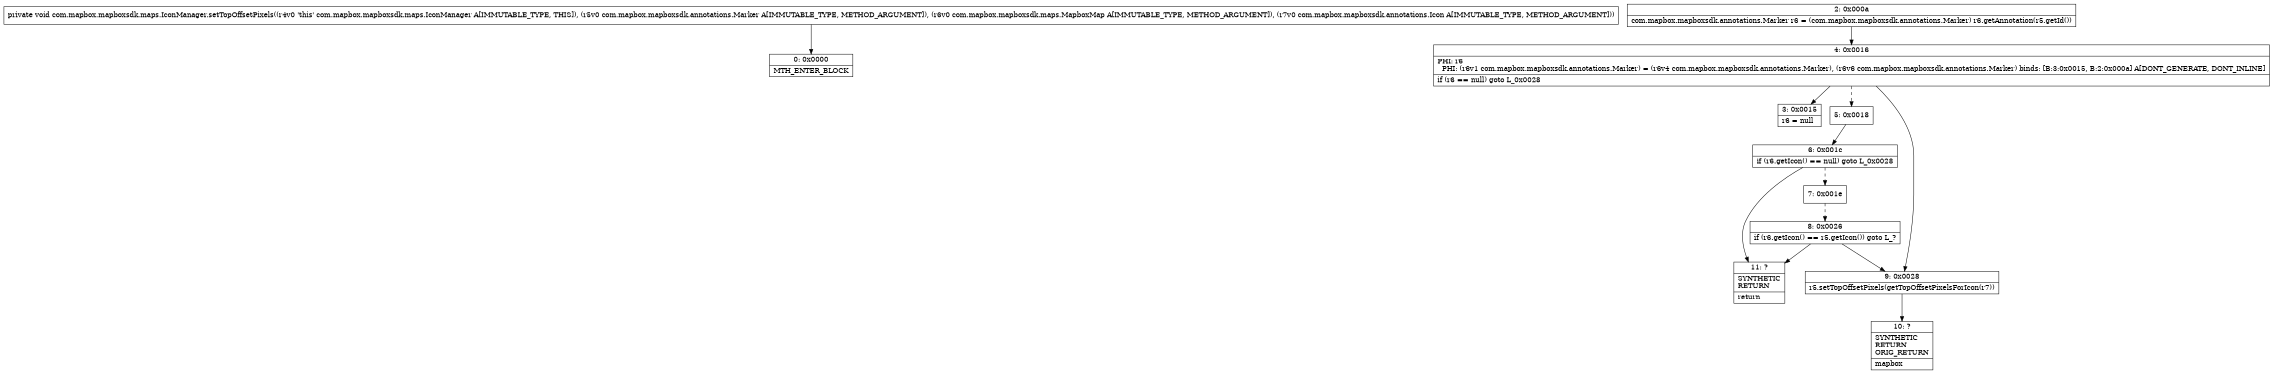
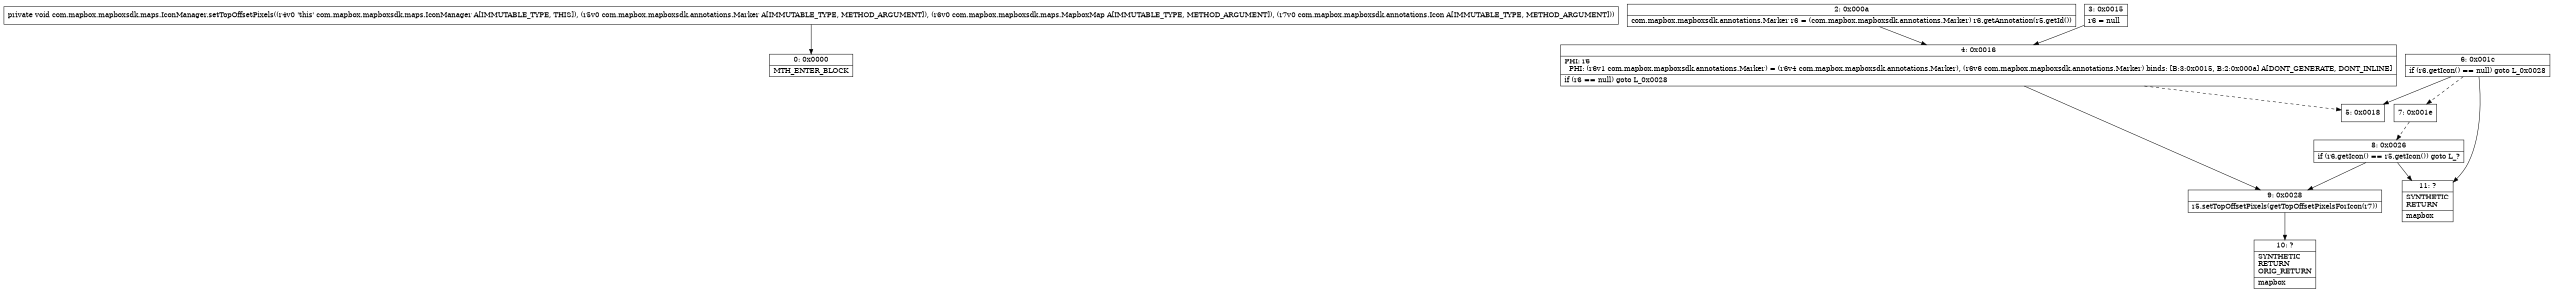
(1822, 93) -> (2061, 34)
(1840, 133) -> (2420, 90)
(1749, 297) -> (2420, 216)
